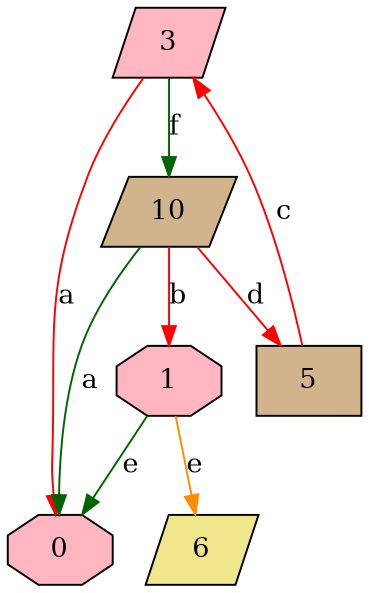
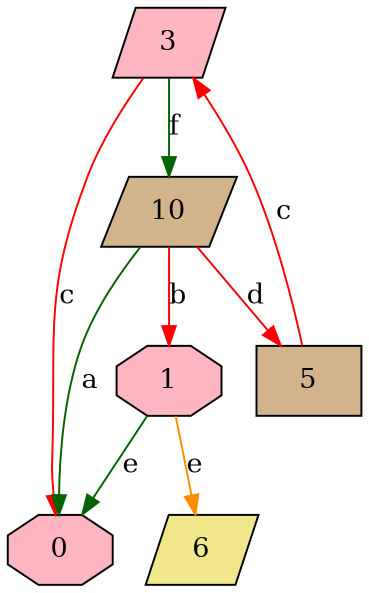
(67, 296) -> (67, 296)
